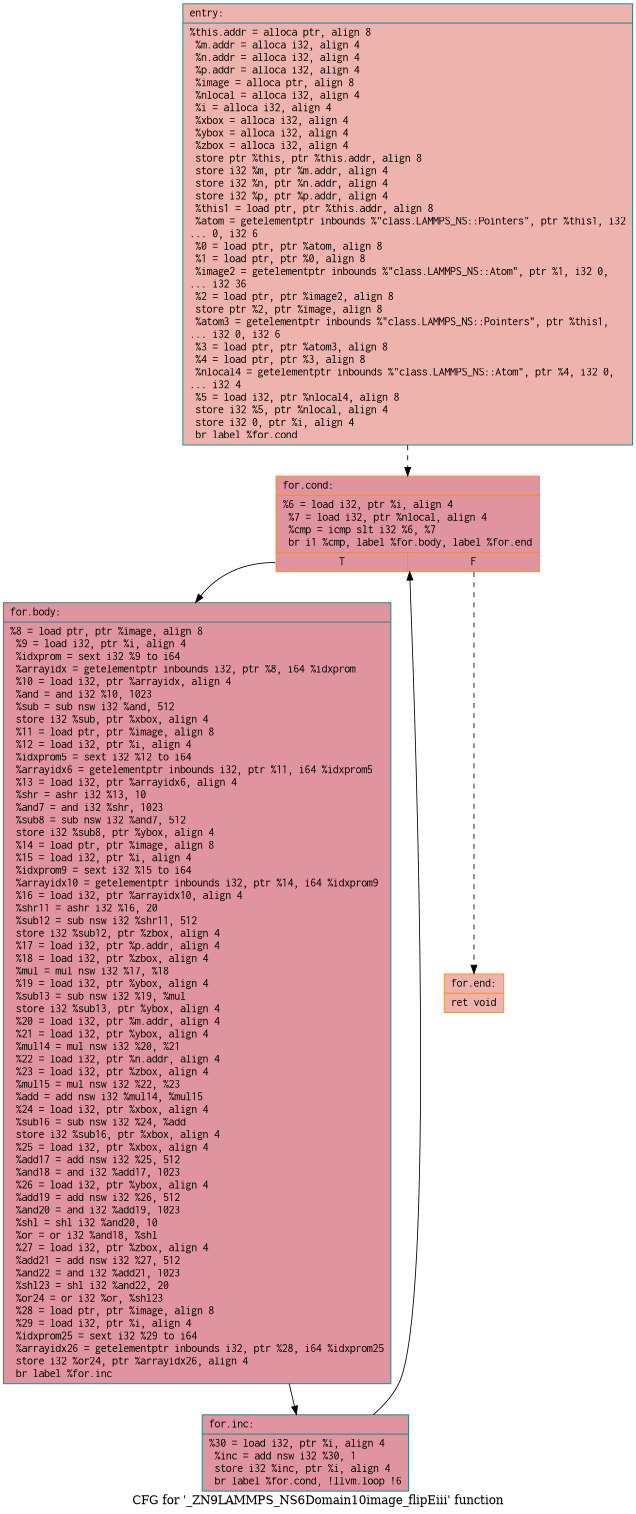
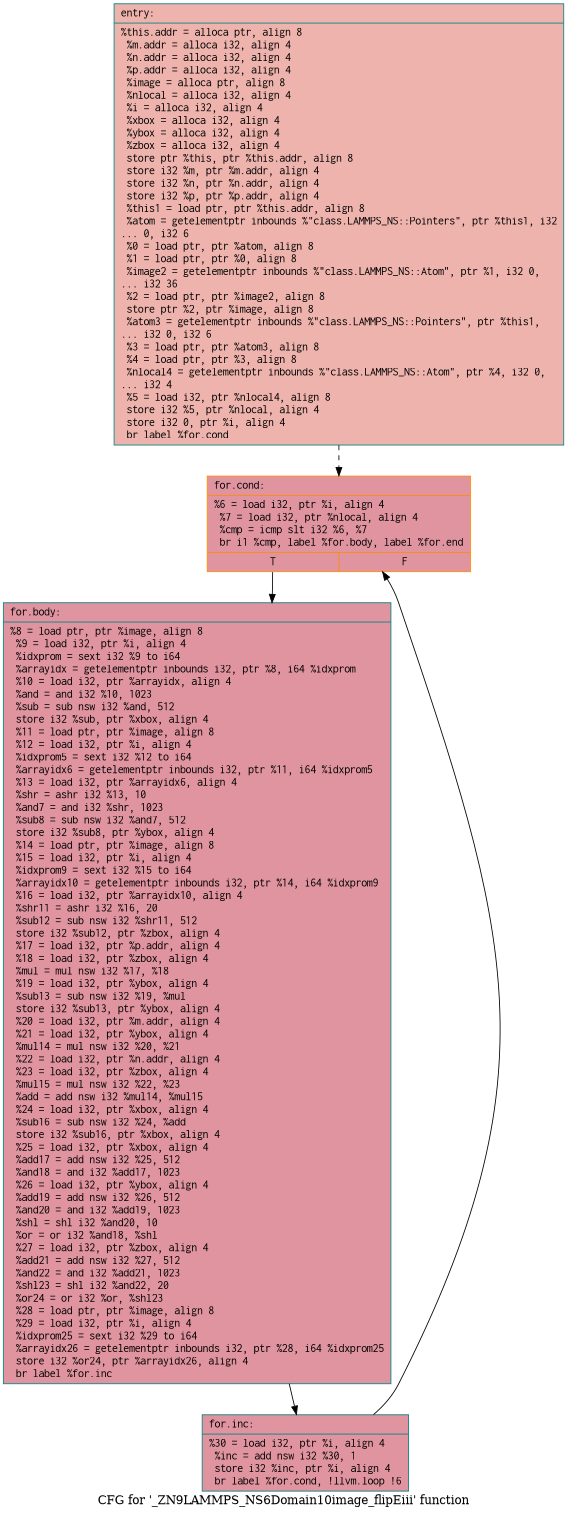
(474, 993) -> none
